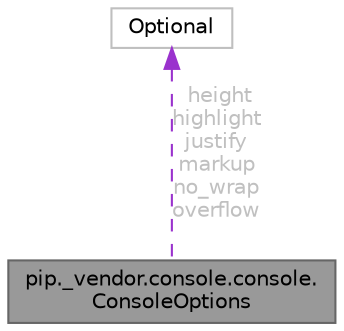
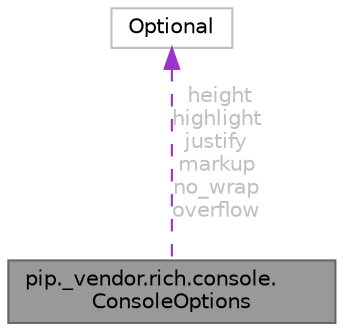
(172, 292) -> (172, 292)
